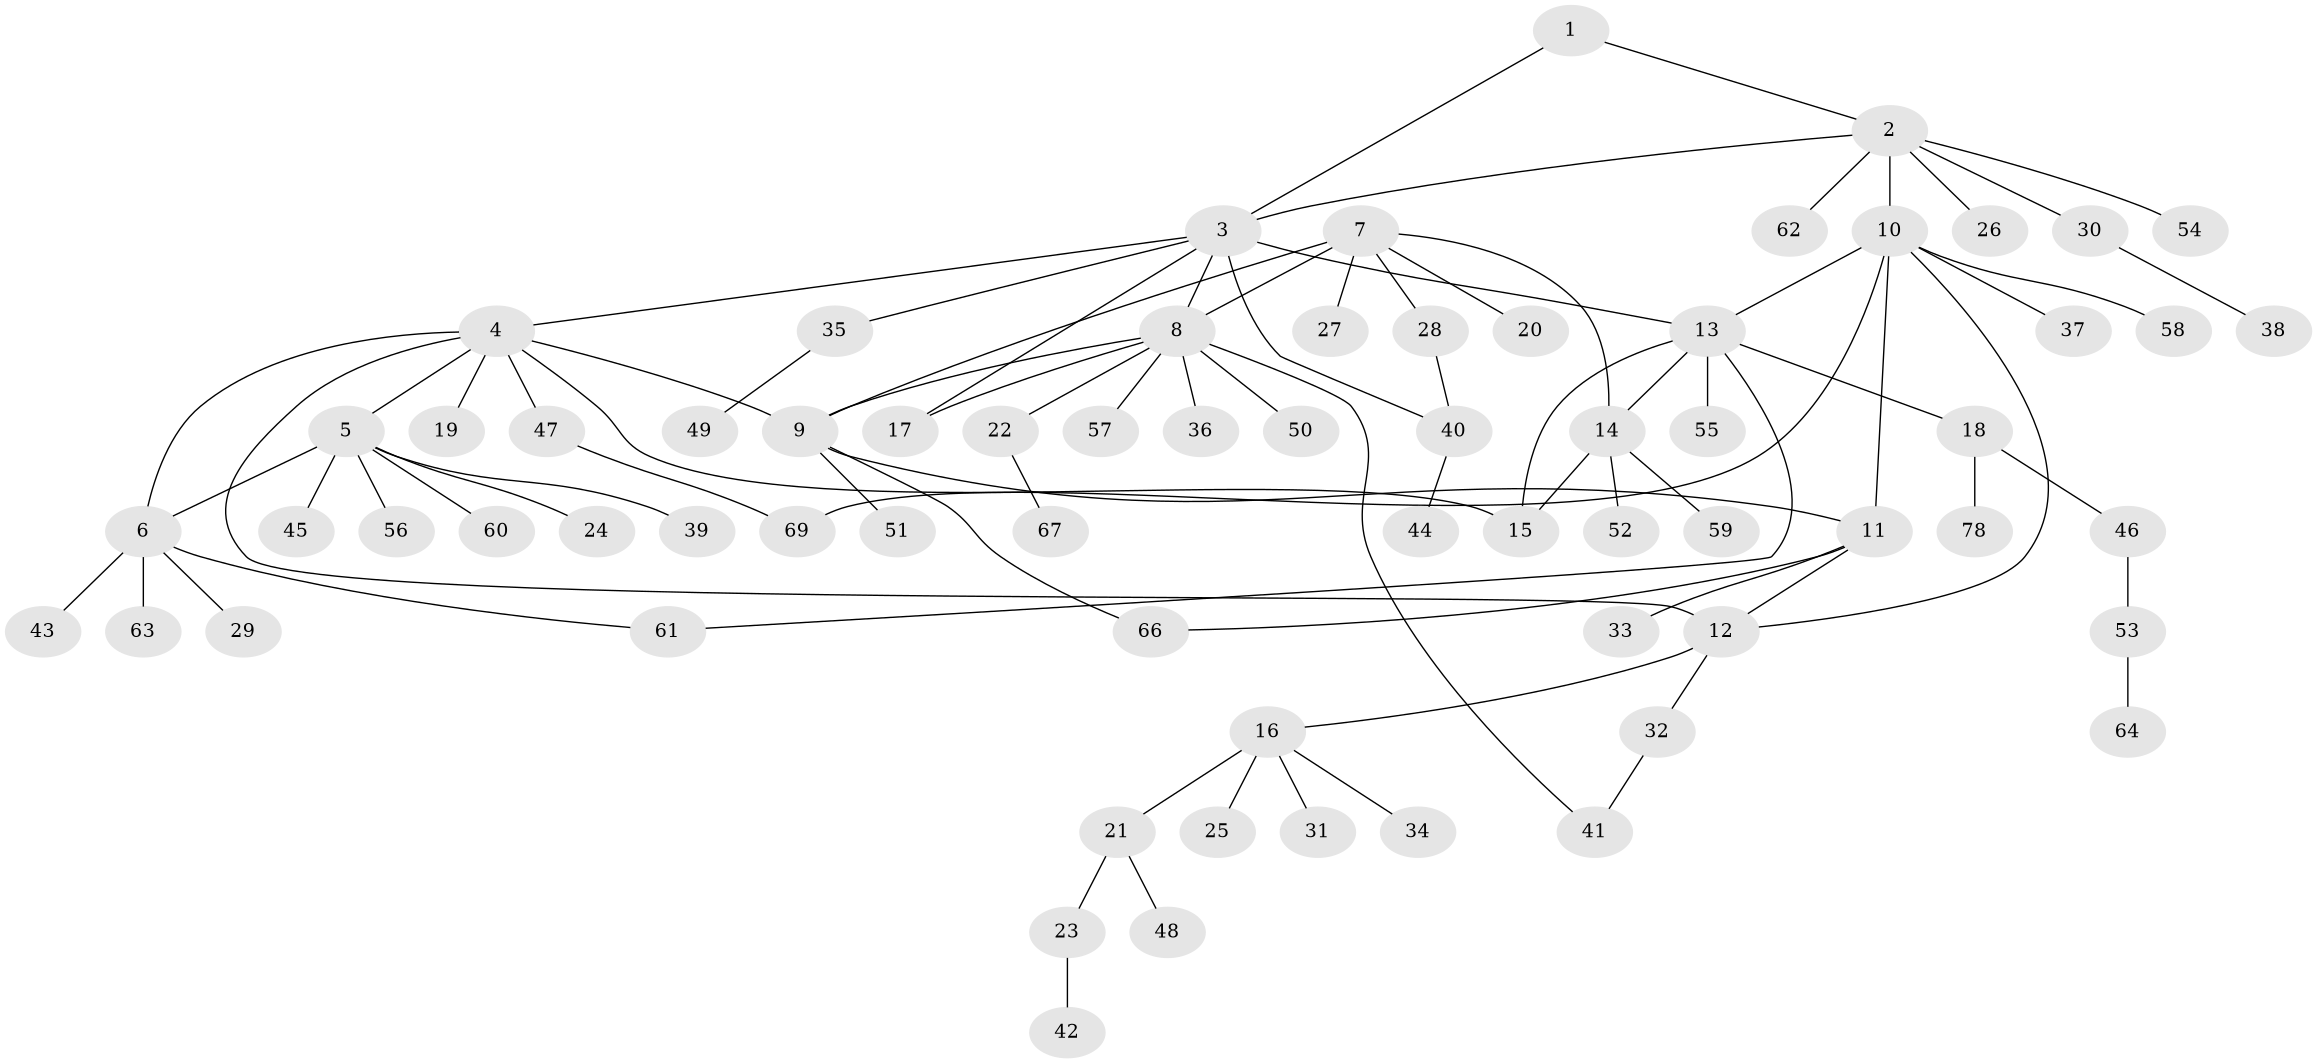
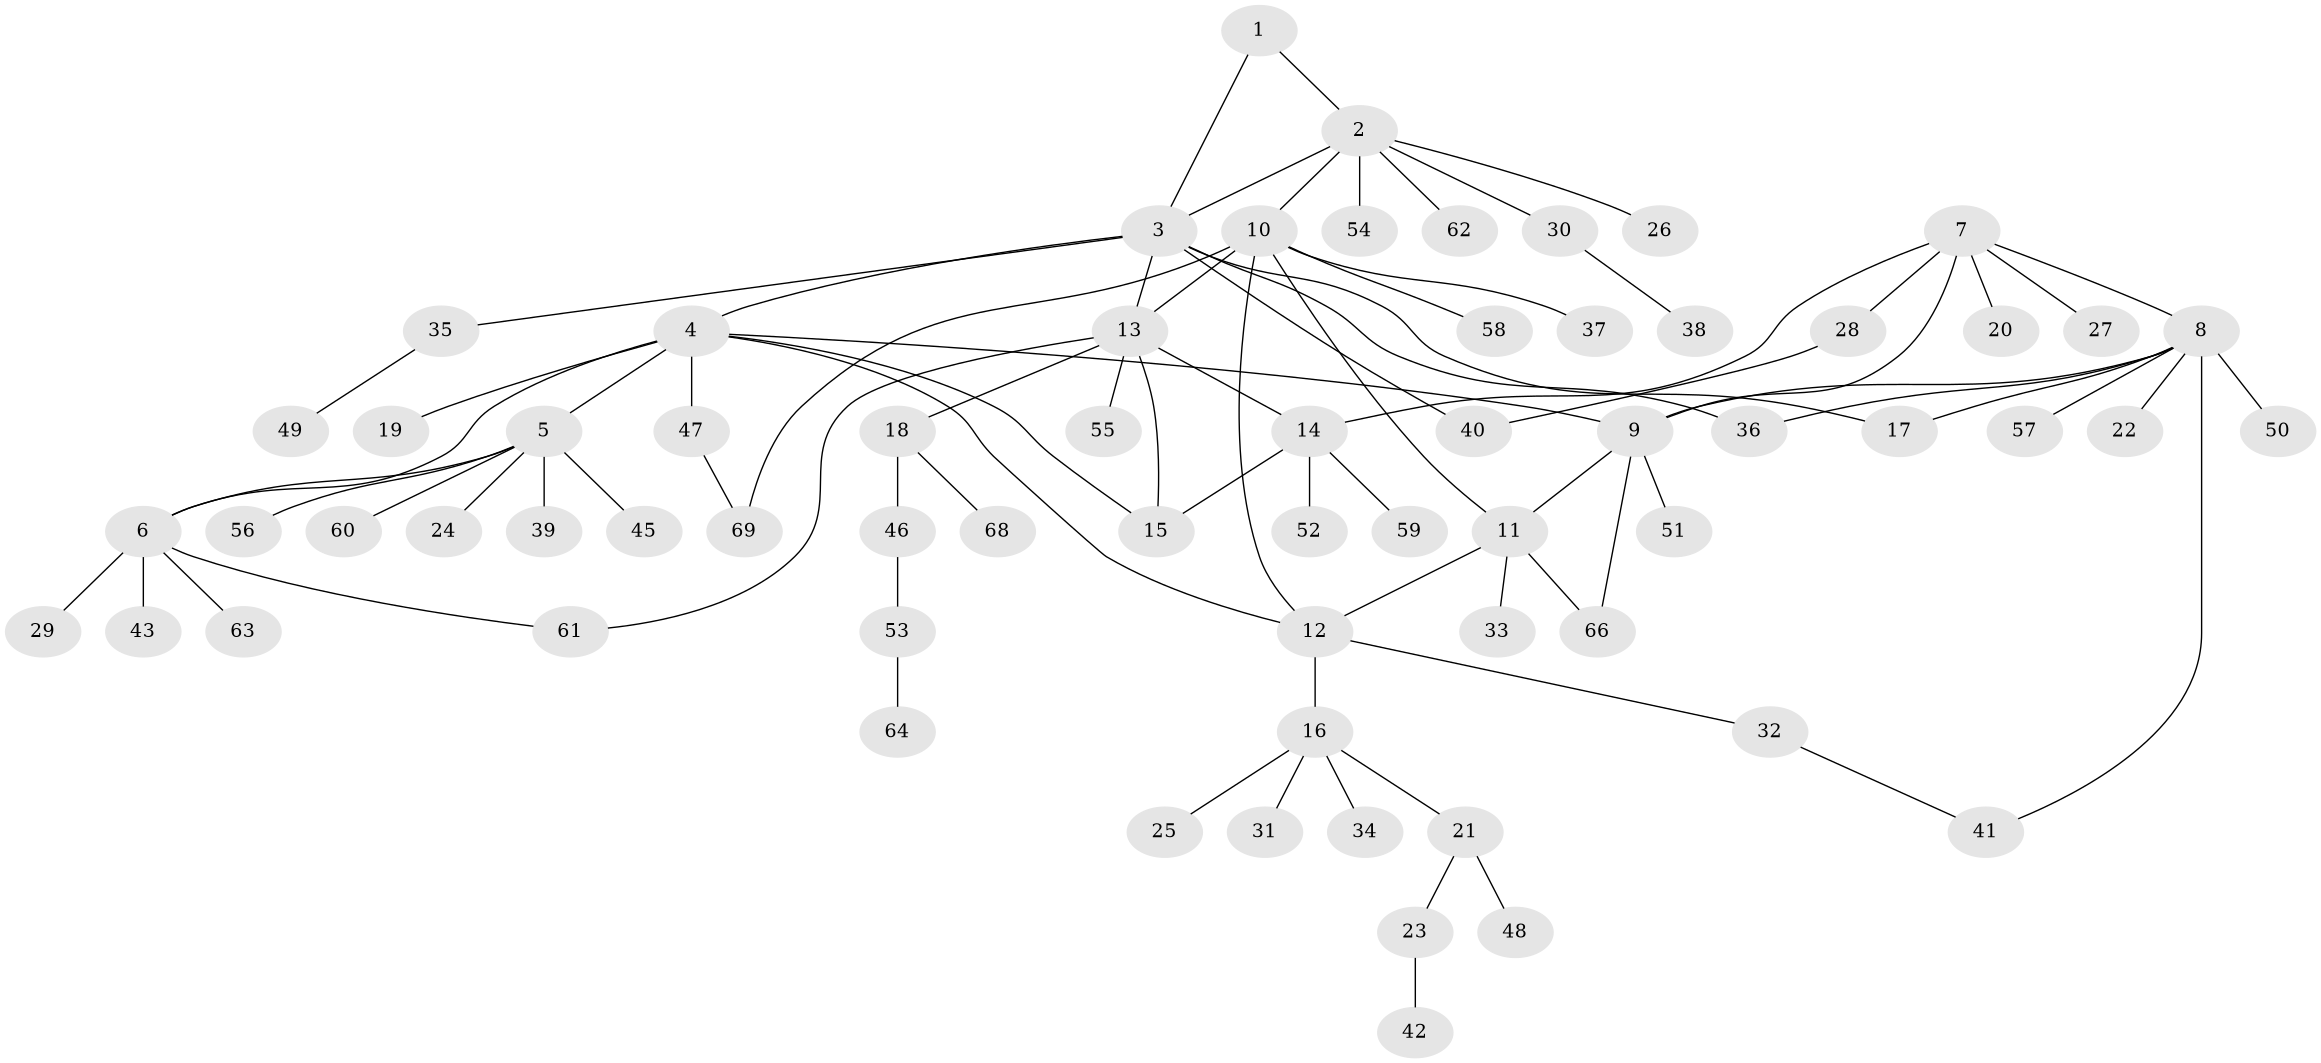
(1205, 271) -> (1440, 371)
(1051, 532) -> none
(1421, 532) -> none
(1975, 532) -> (998, 532)
